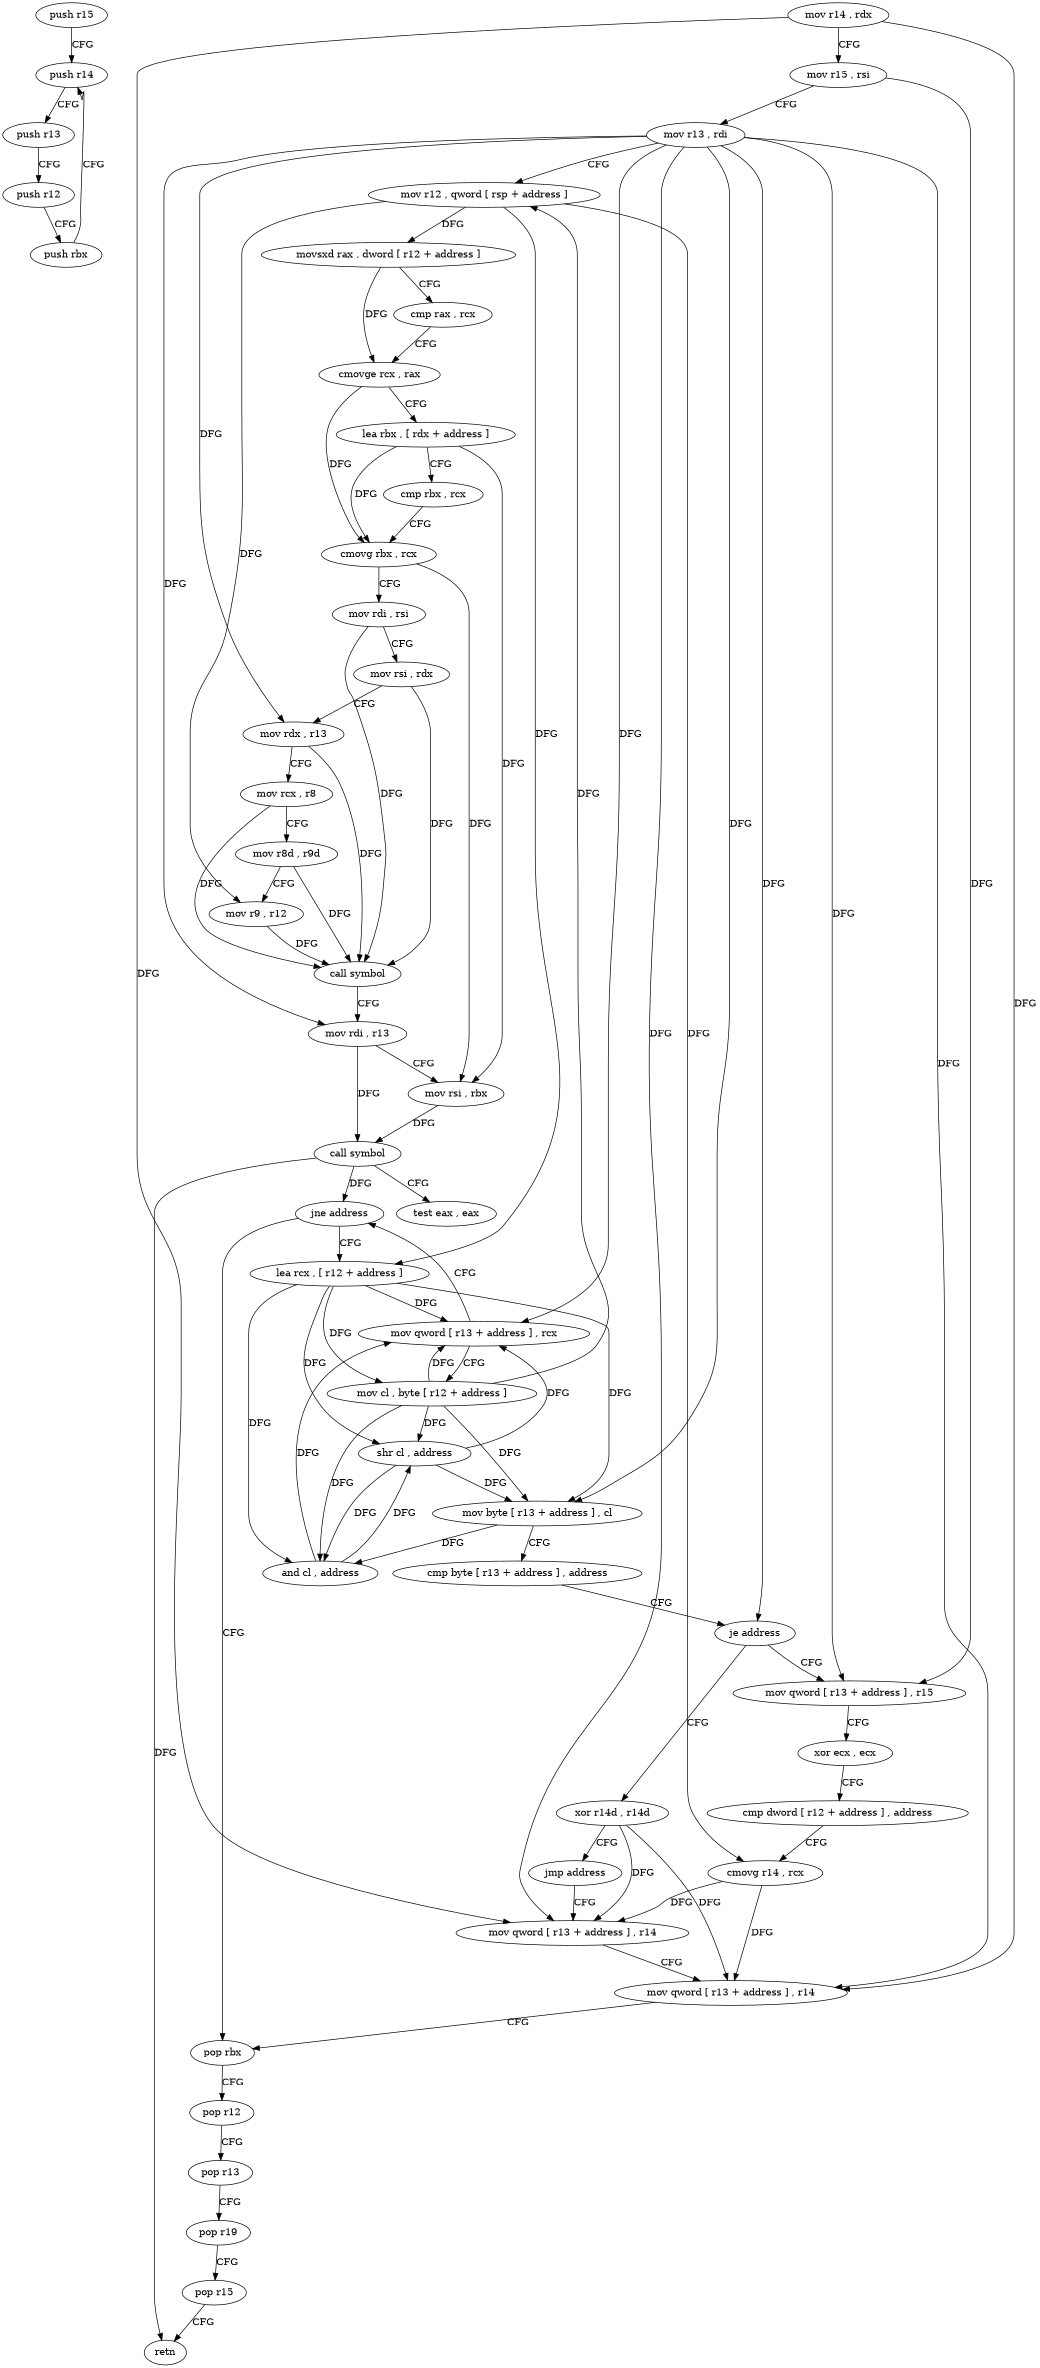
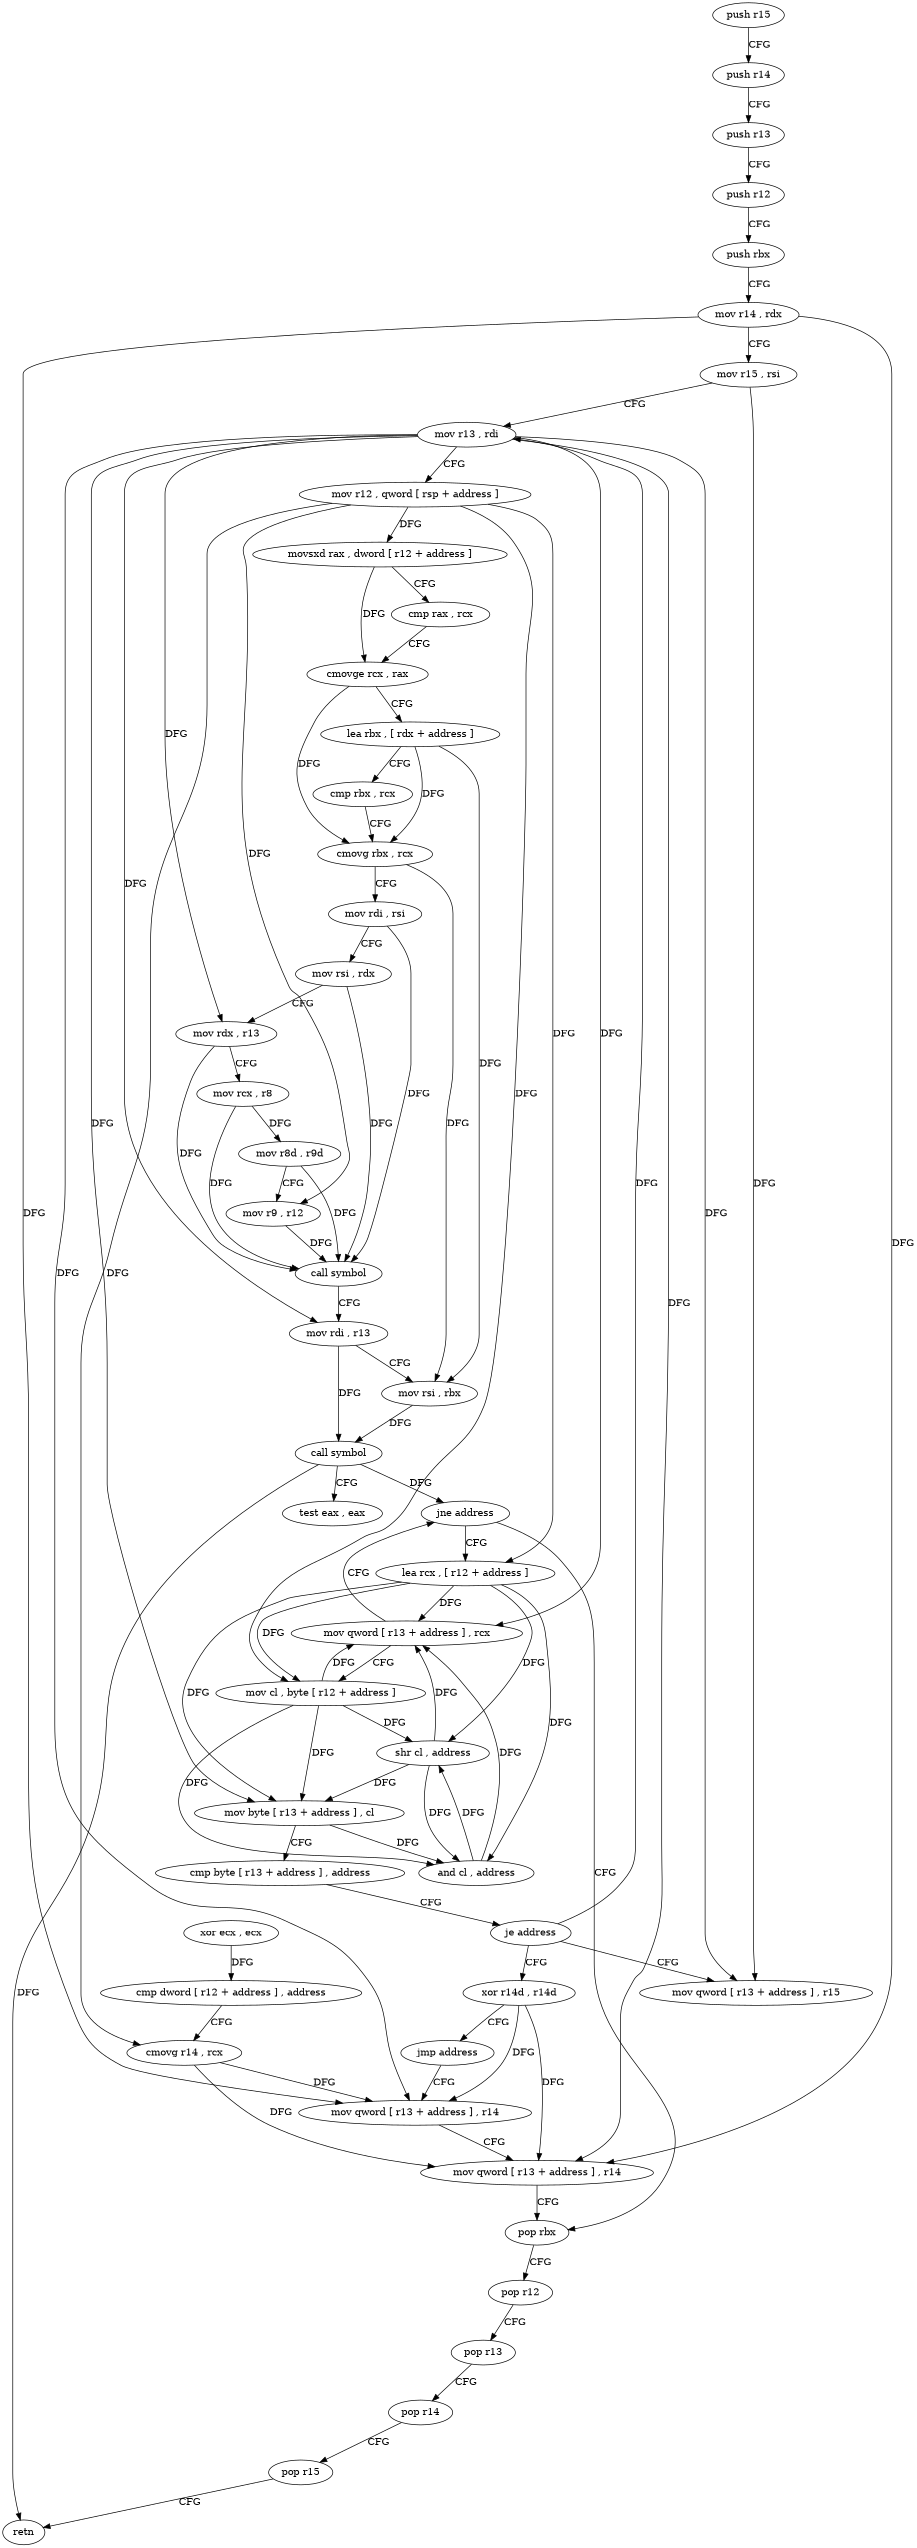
(82, 161) -> (748, 281)
(298, 824) -> (280, 1124)
(577, 827) -> (512, 1137)
(763, 871) -> (637, 1158)
(848, 1720) -> none
(853, 1783) -> (243, 1963)
(218, 2233) -> (421, 2412)
